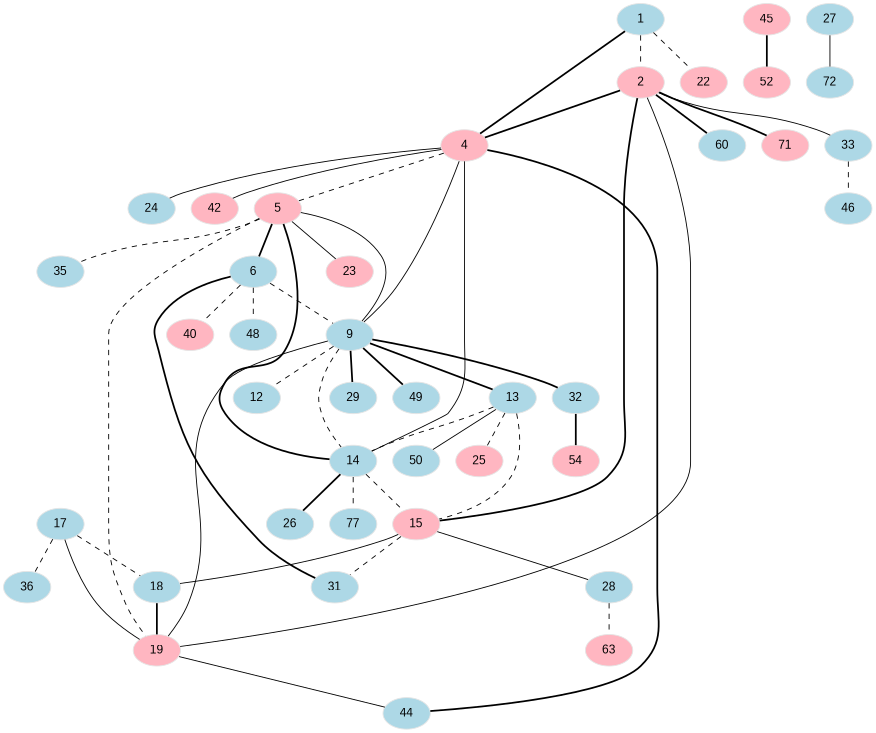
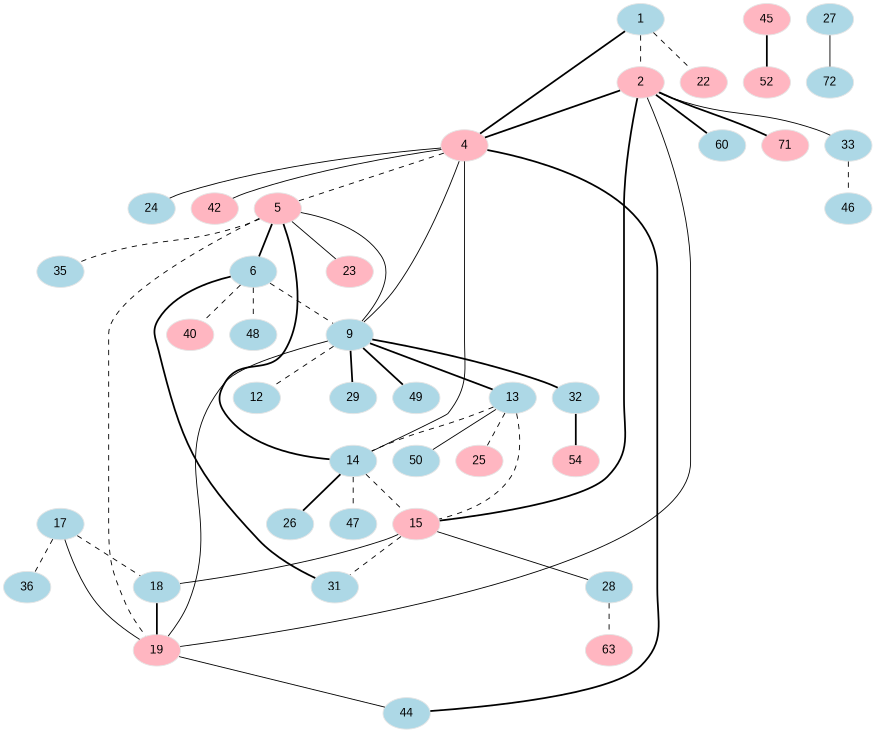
(319, 399) -> none
(353, 524) -> (353, 524)
